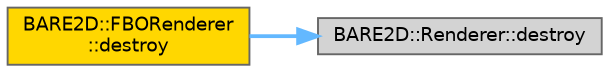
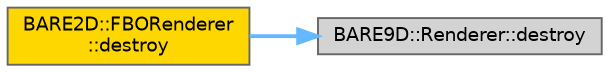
(460, 36) -> (460, 36)
